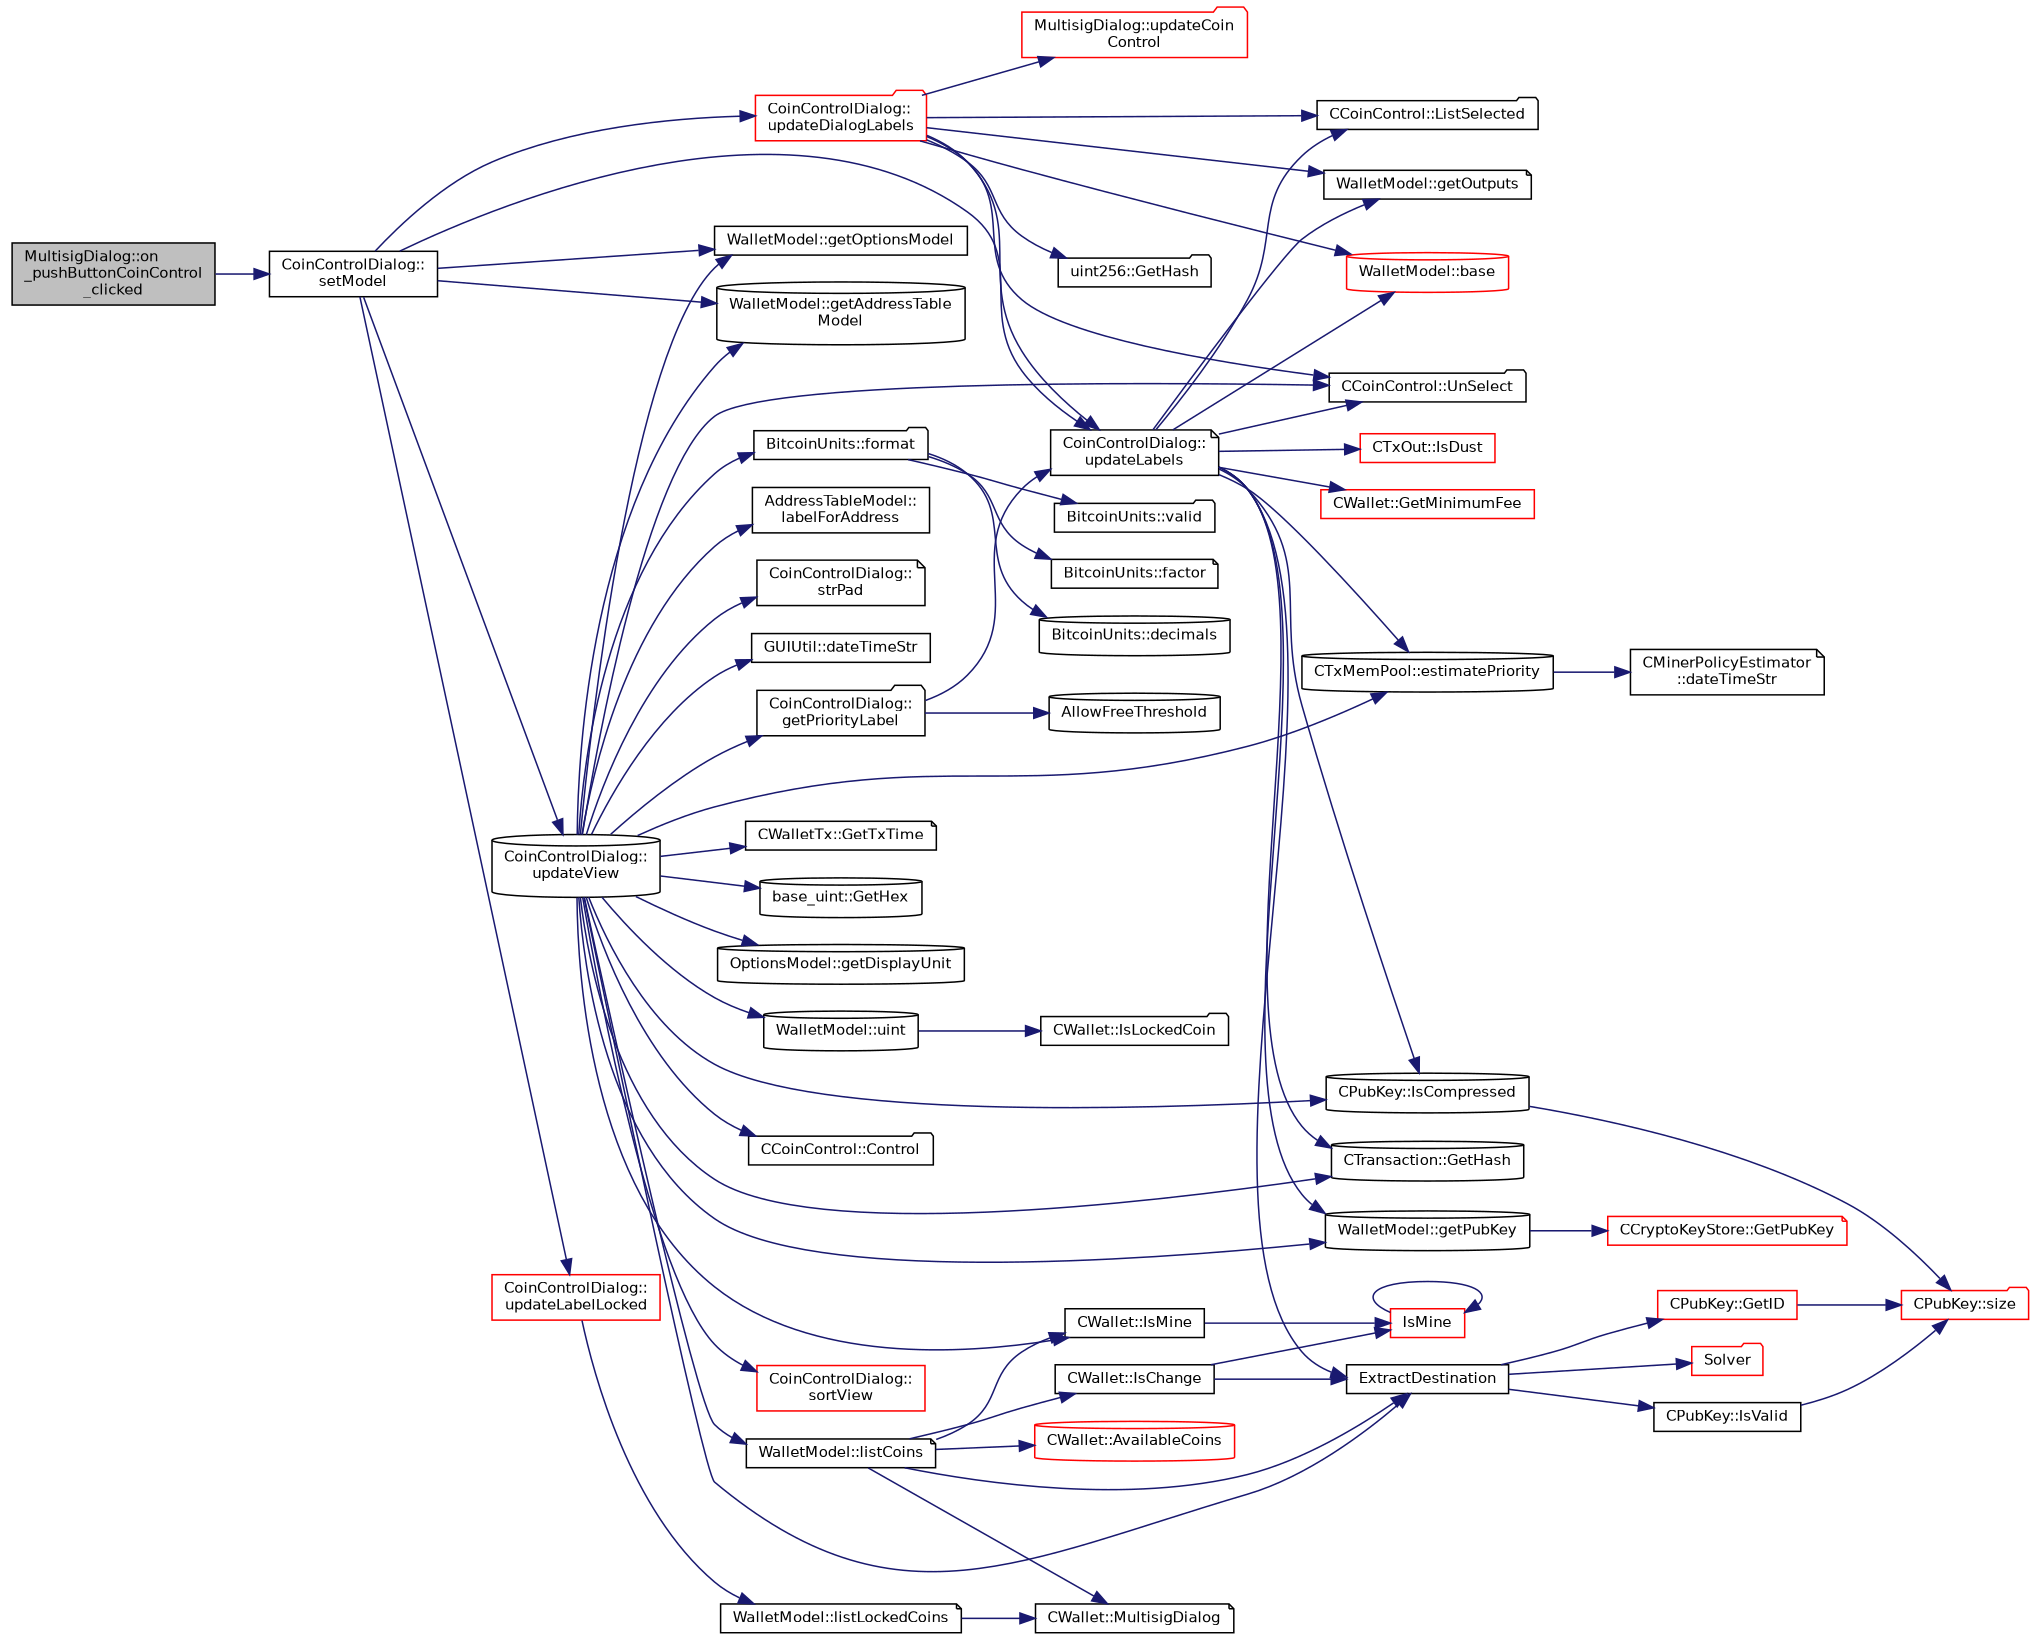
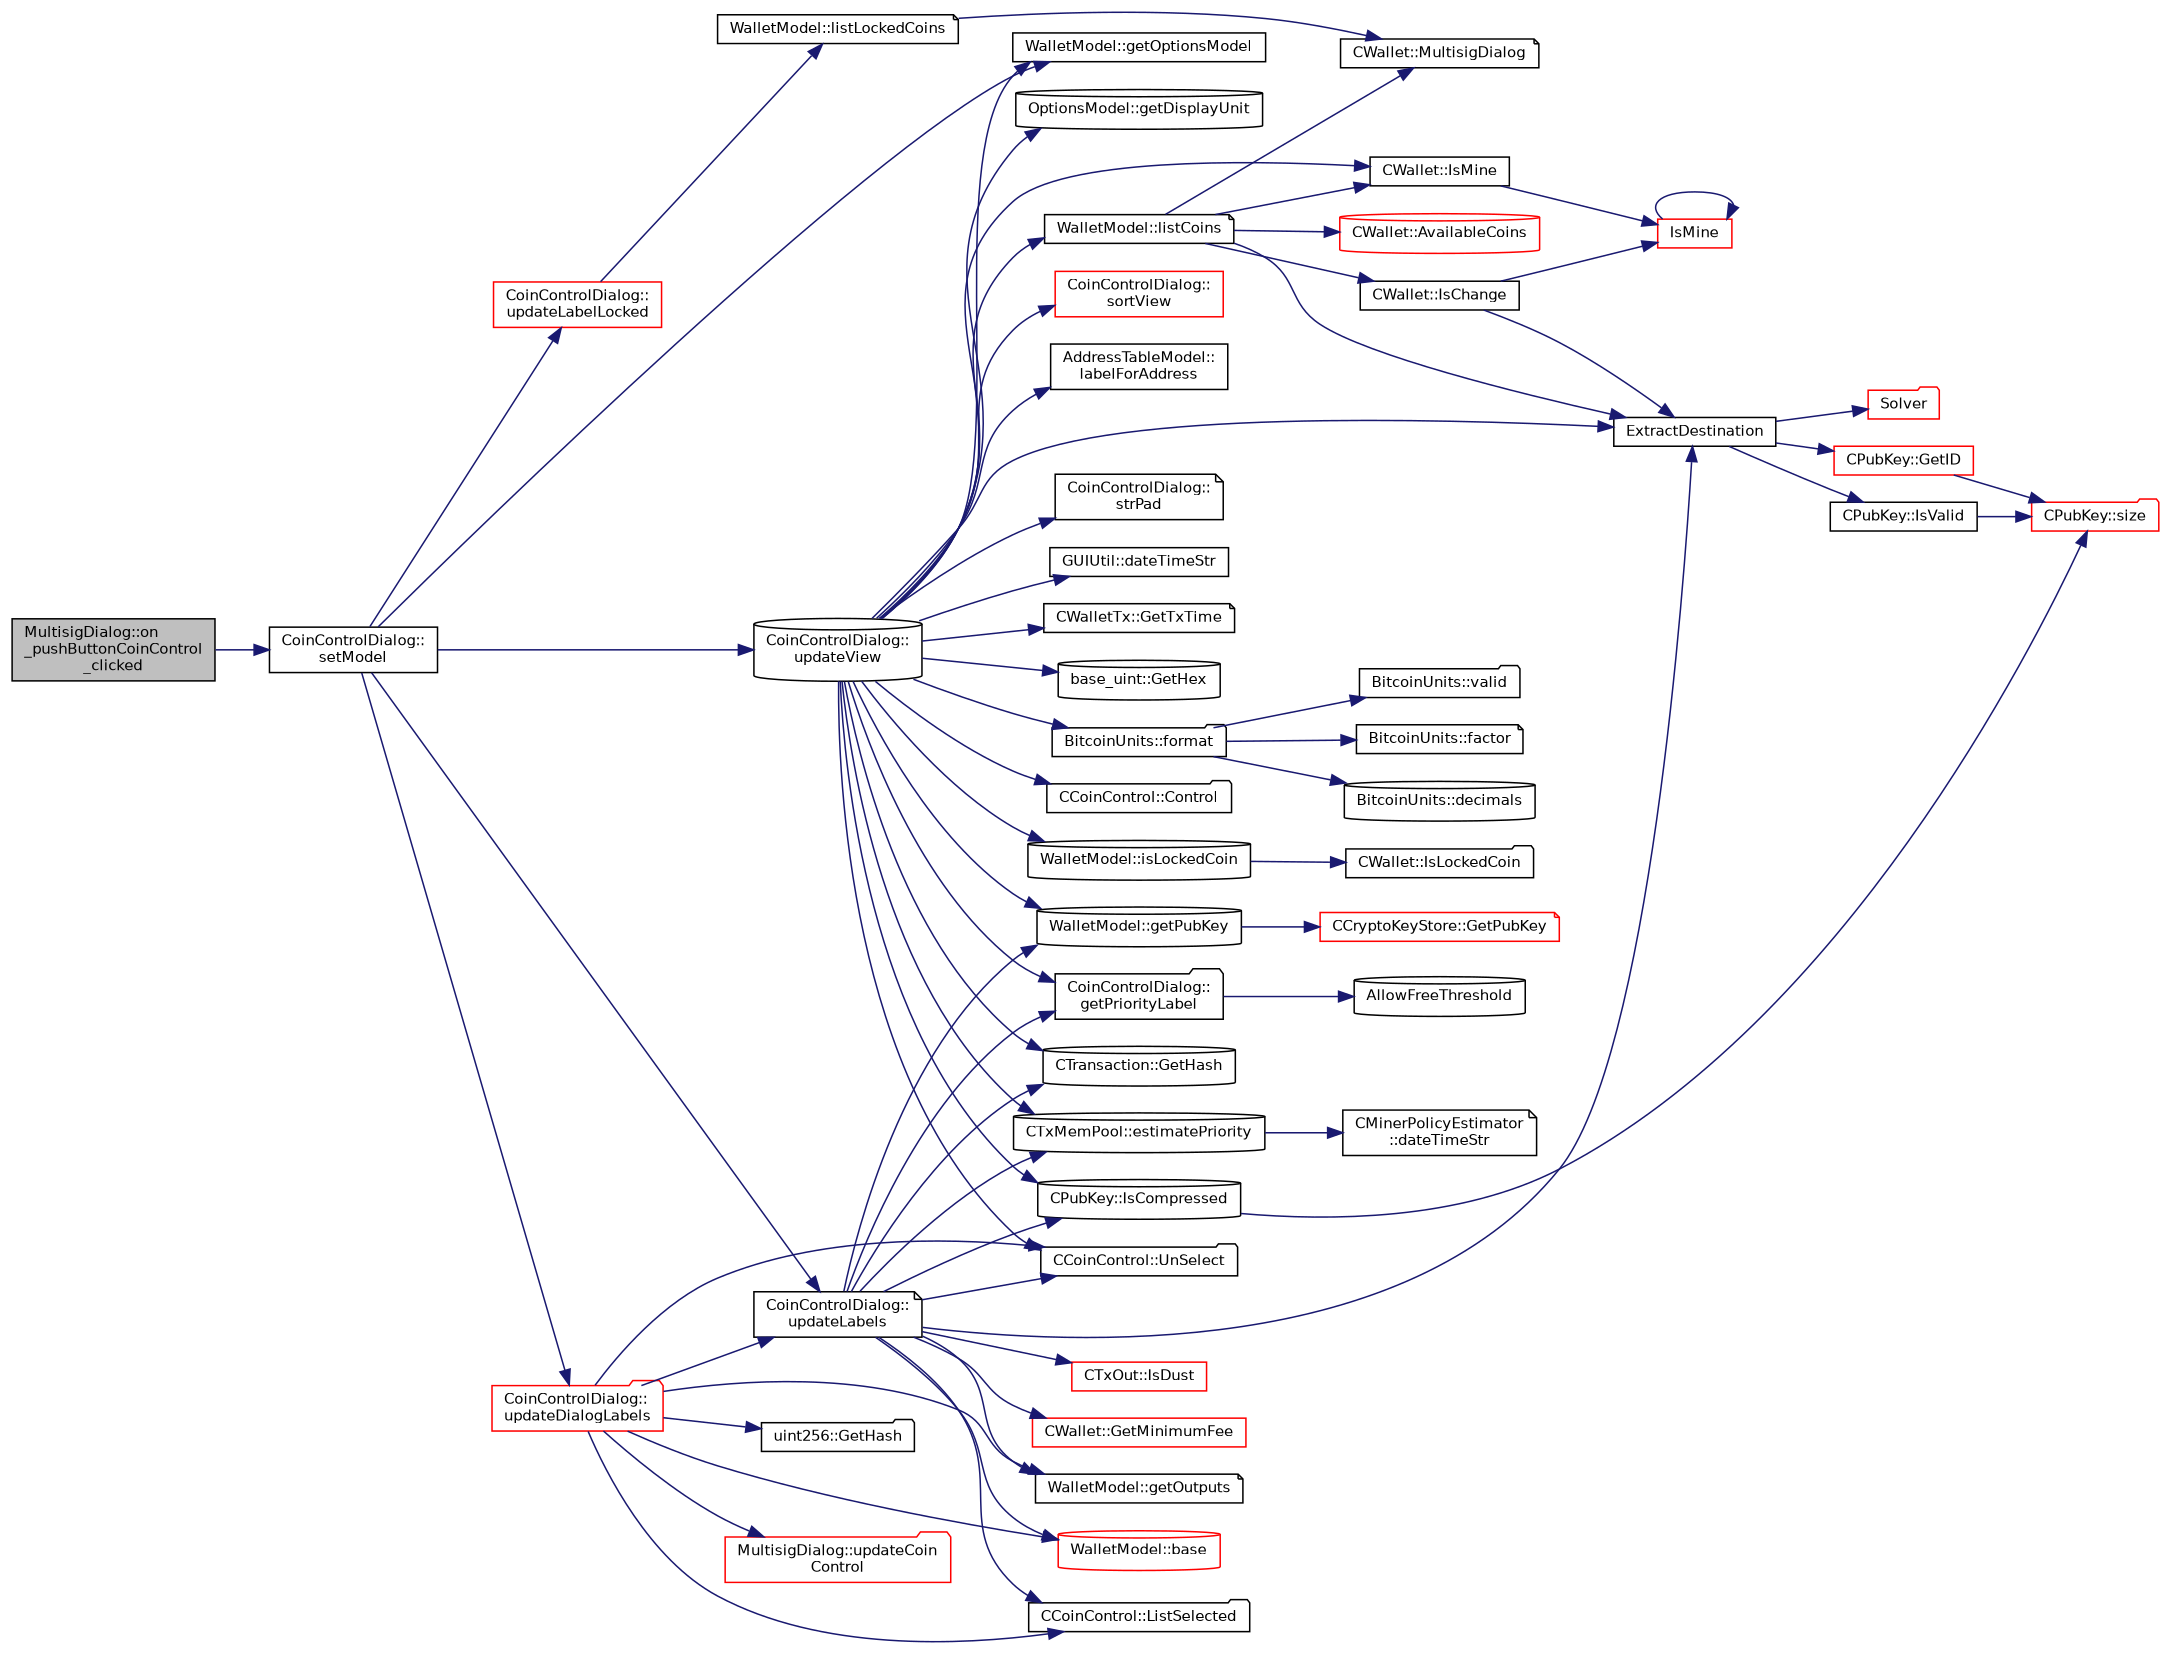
(841, 313) -> none
(995, 597) -> (921, 1137)
(841, 1031) -> (1139, 860)
